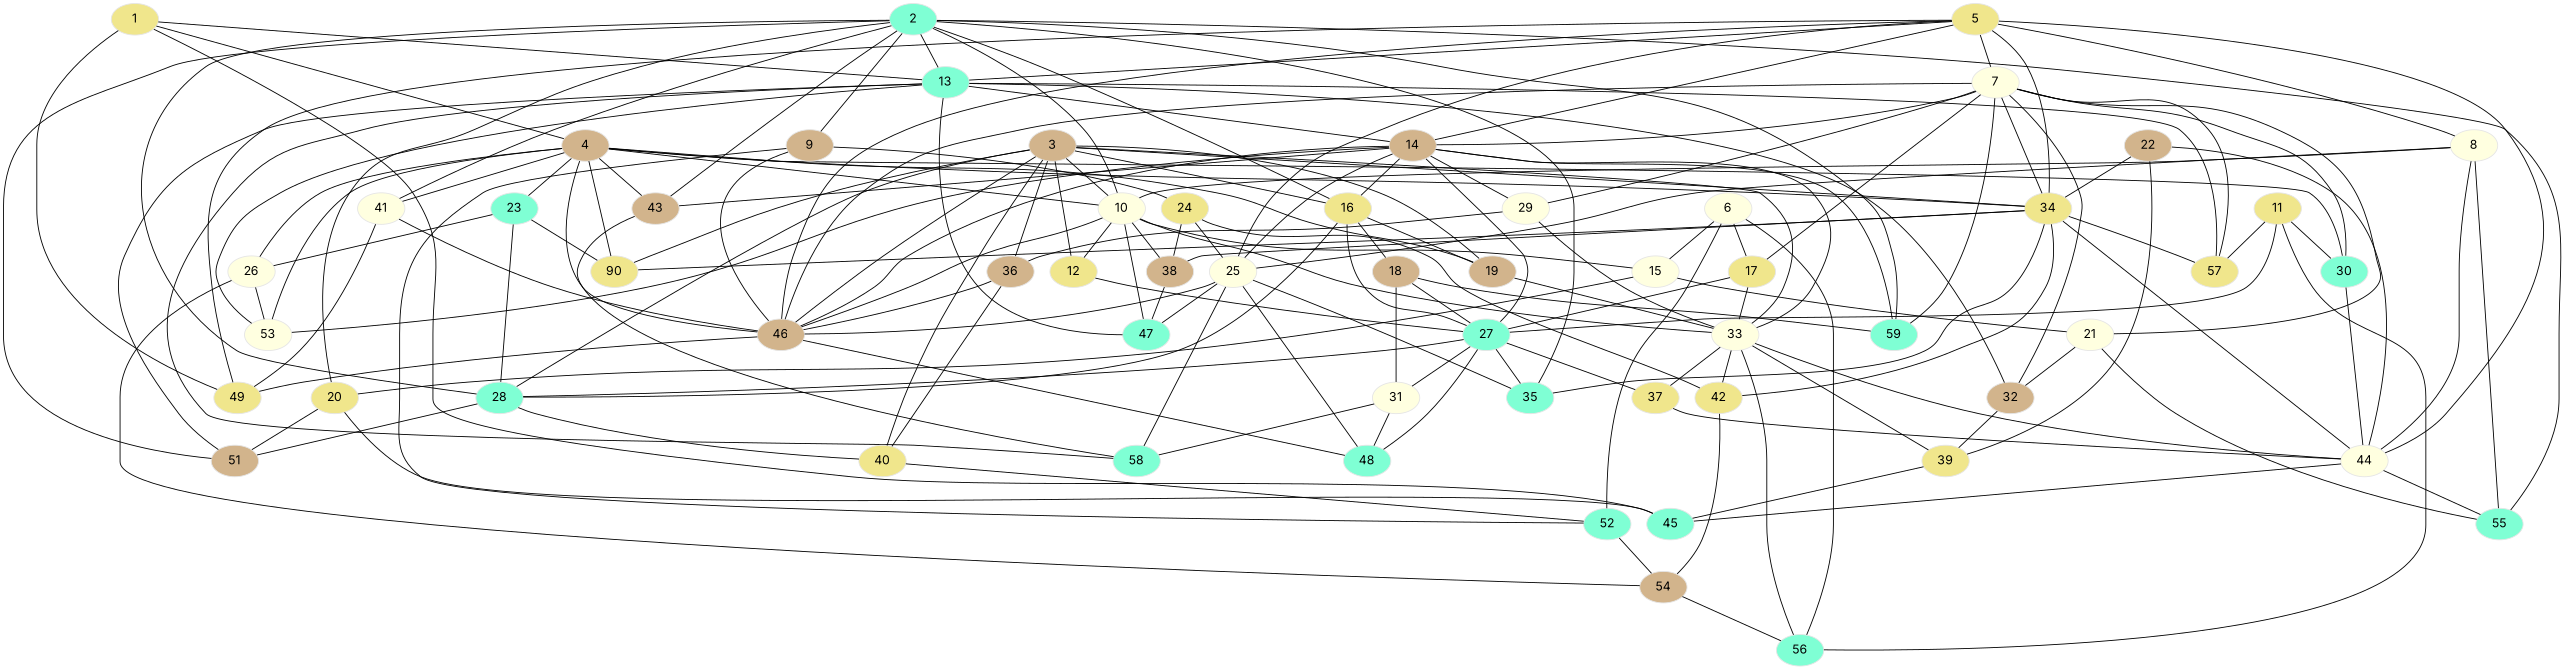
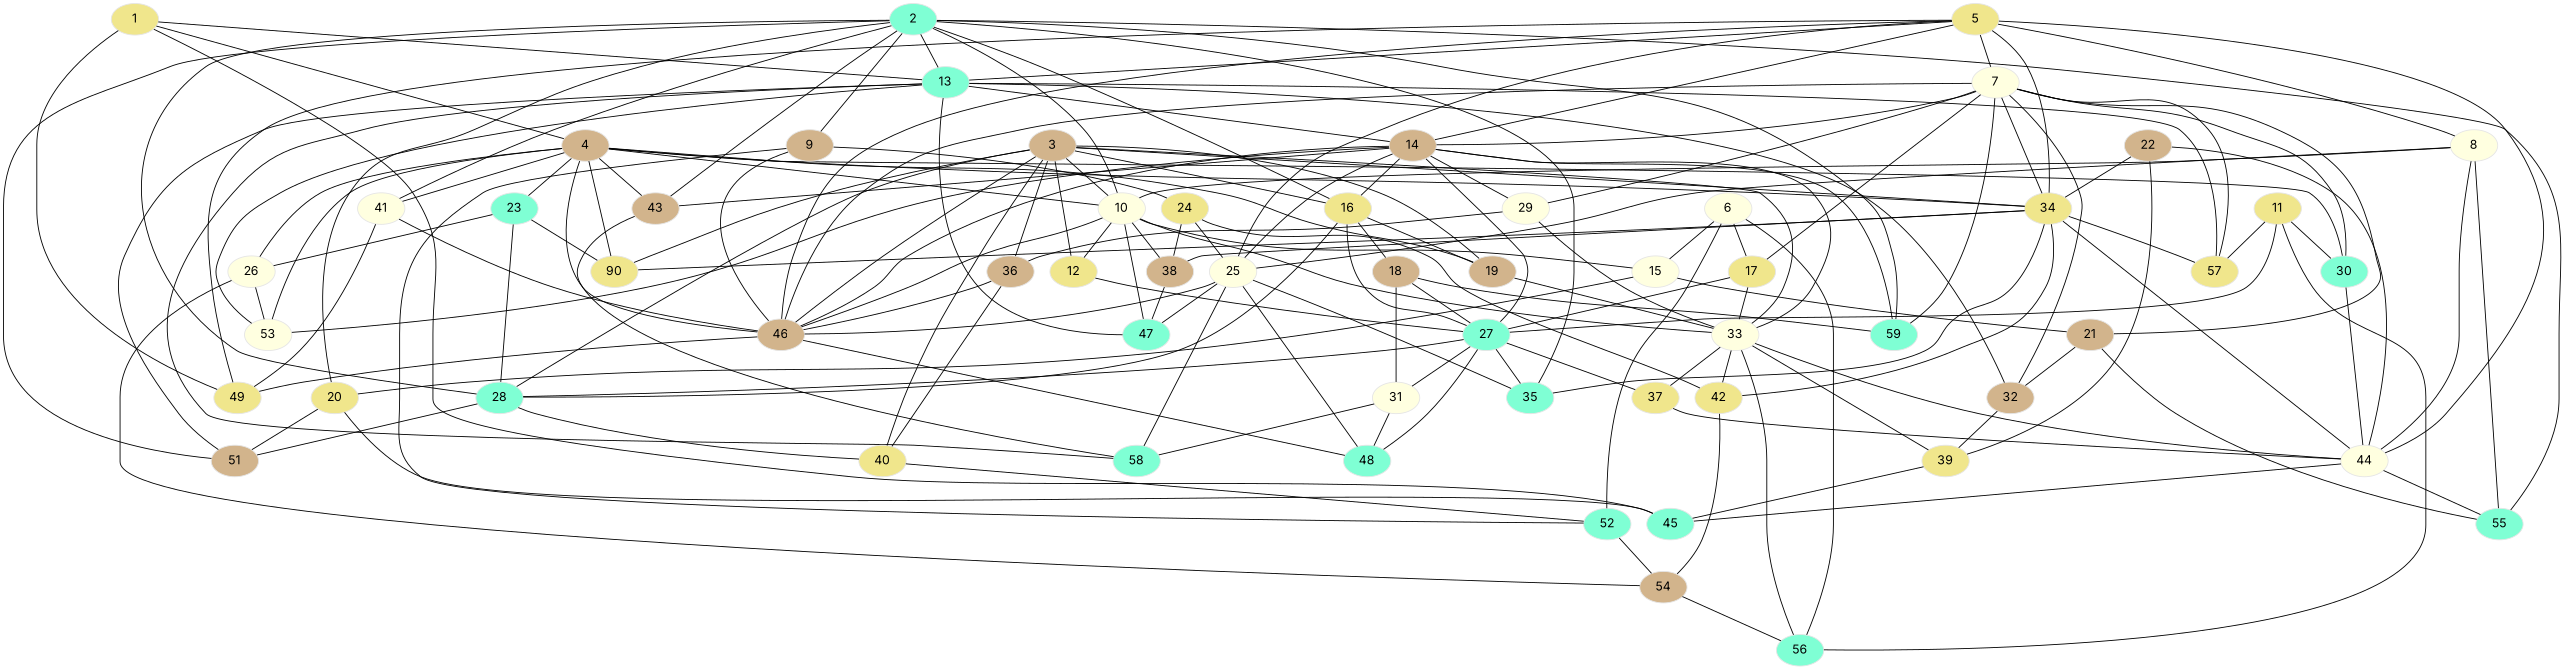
(2090, 335) -> (2090, 335)
